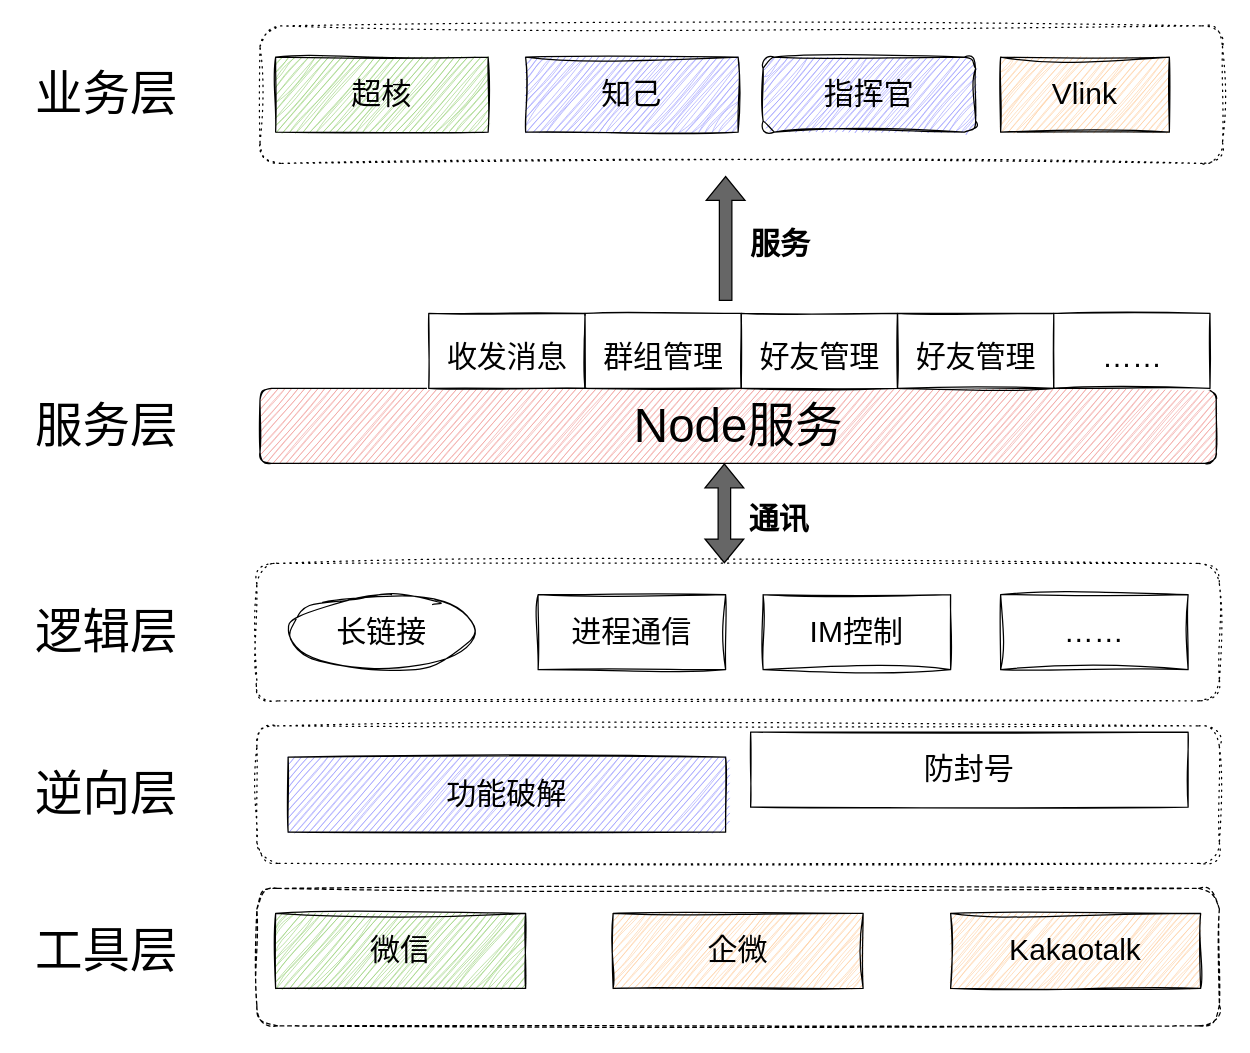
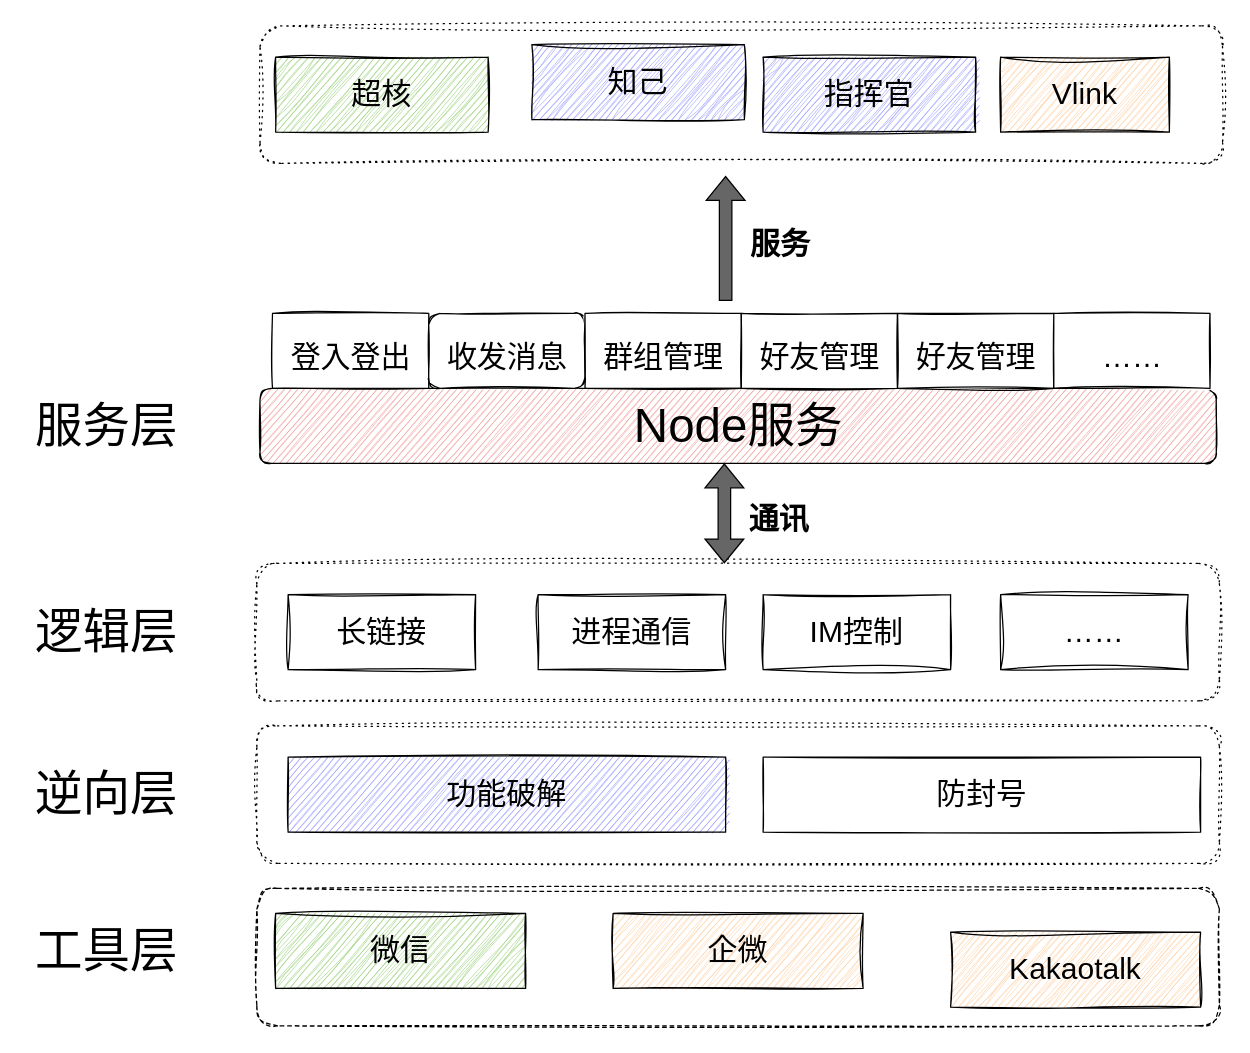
(107, 94) -> none
(632, 94) -> (638, 82)
(869, 94) -> (869, 94)
none -> (351, 351)
(507, 351) -> (507, 351)
(382, 632) -> (382, 632)
(969, 769) -> (982, 794)
(1076, 951) -> (1076, 969)
